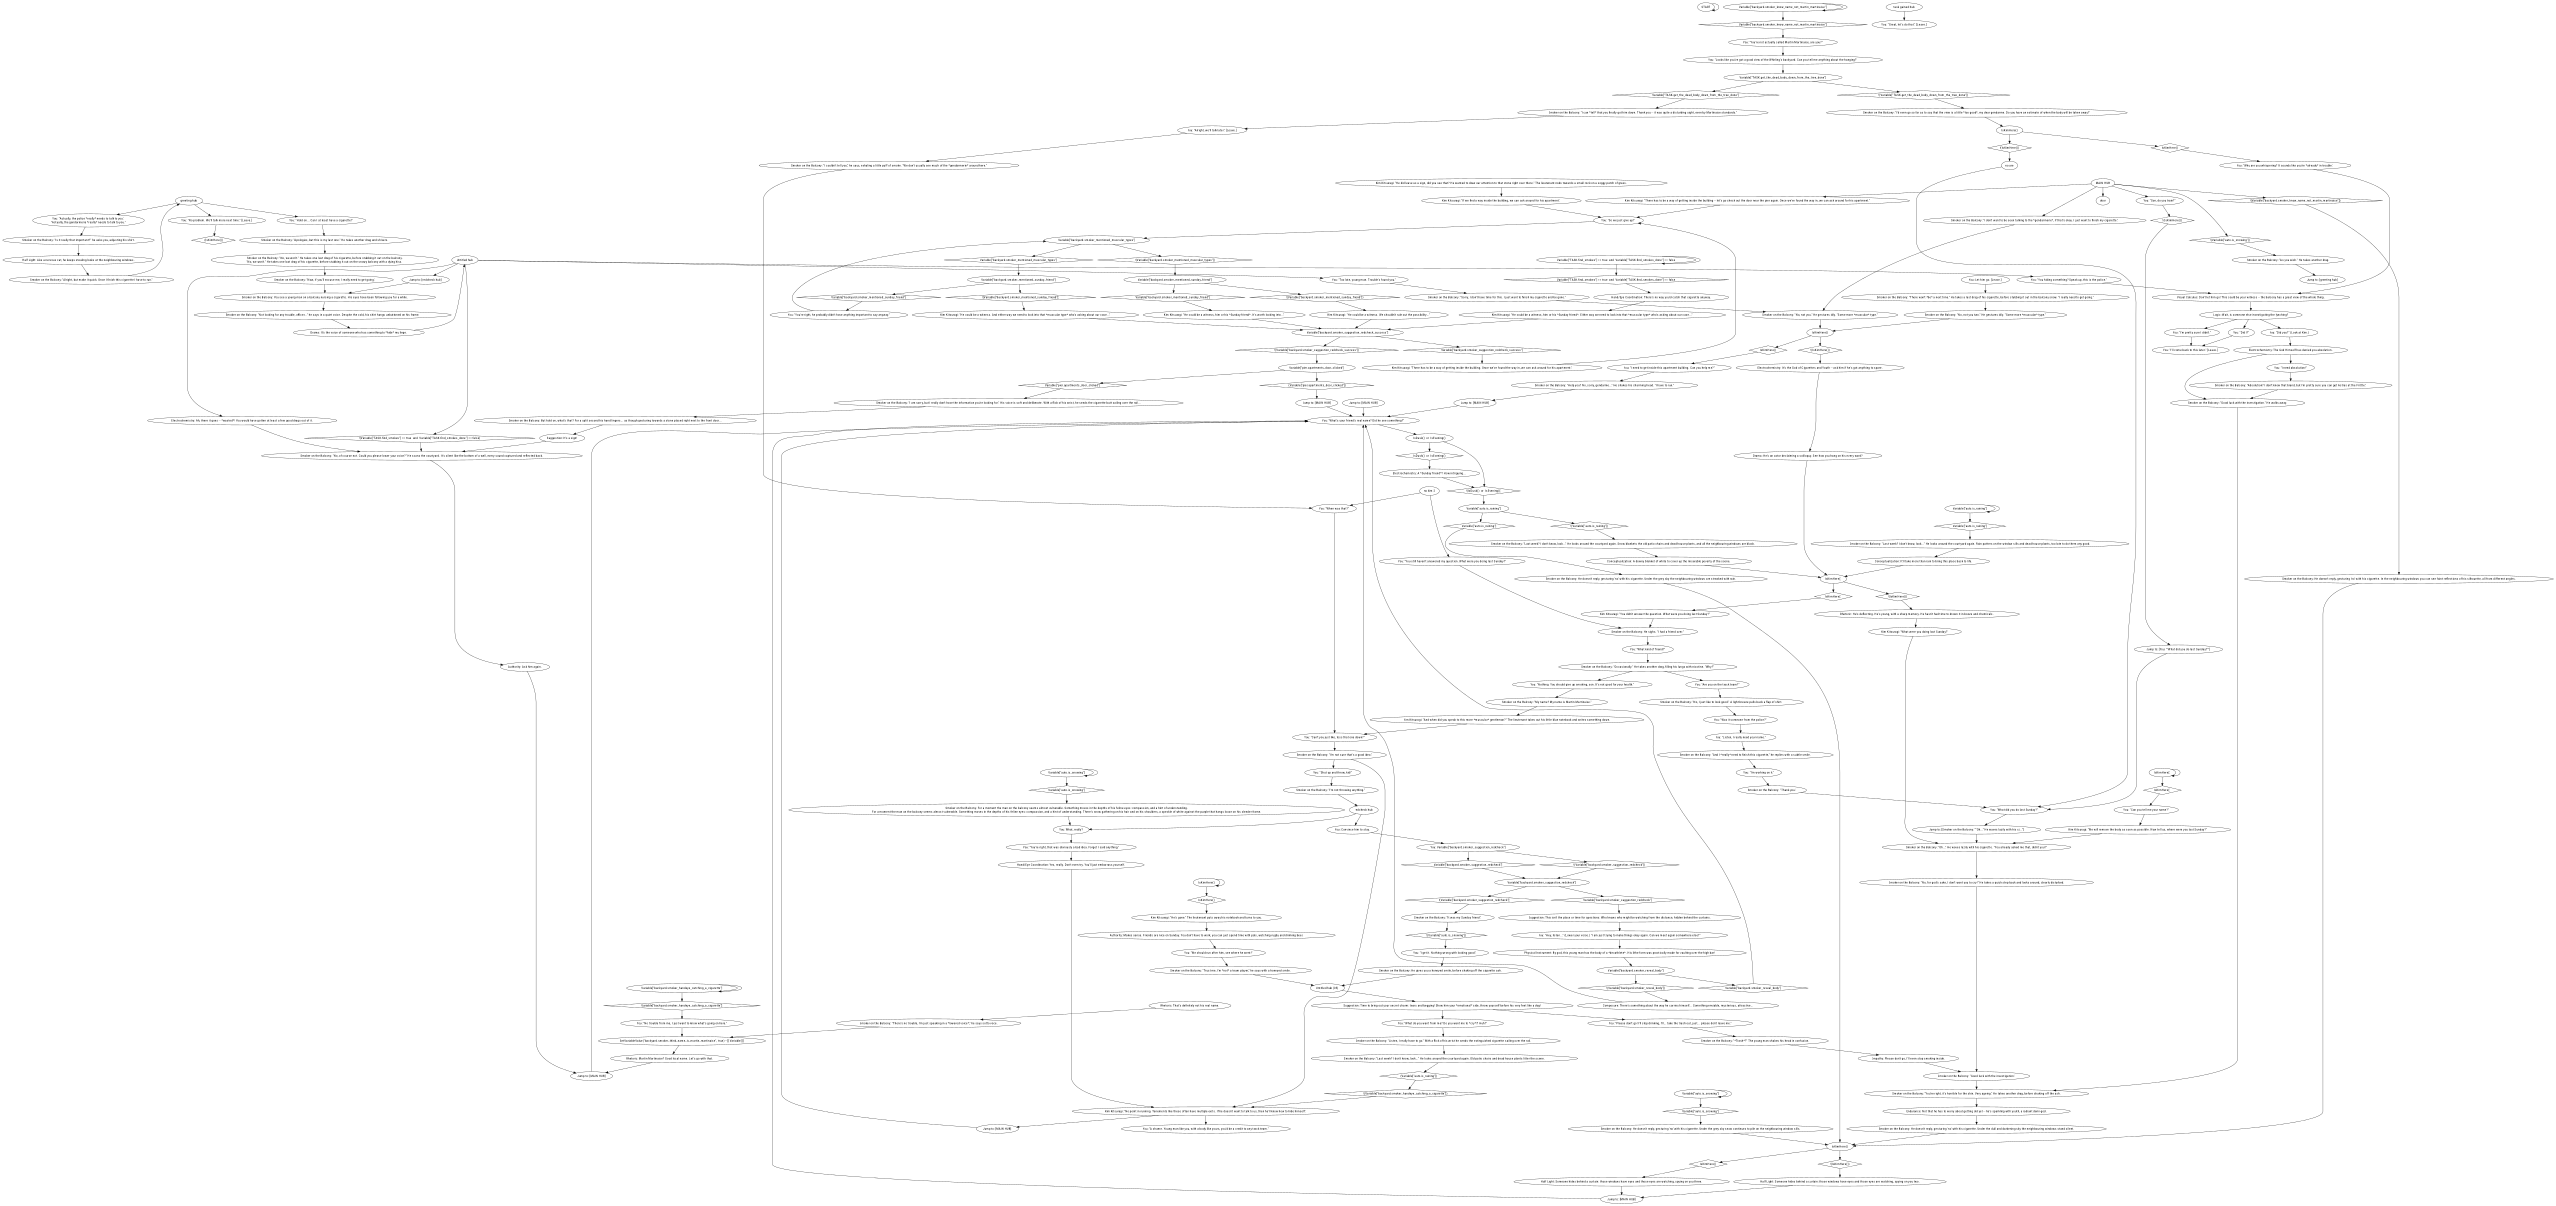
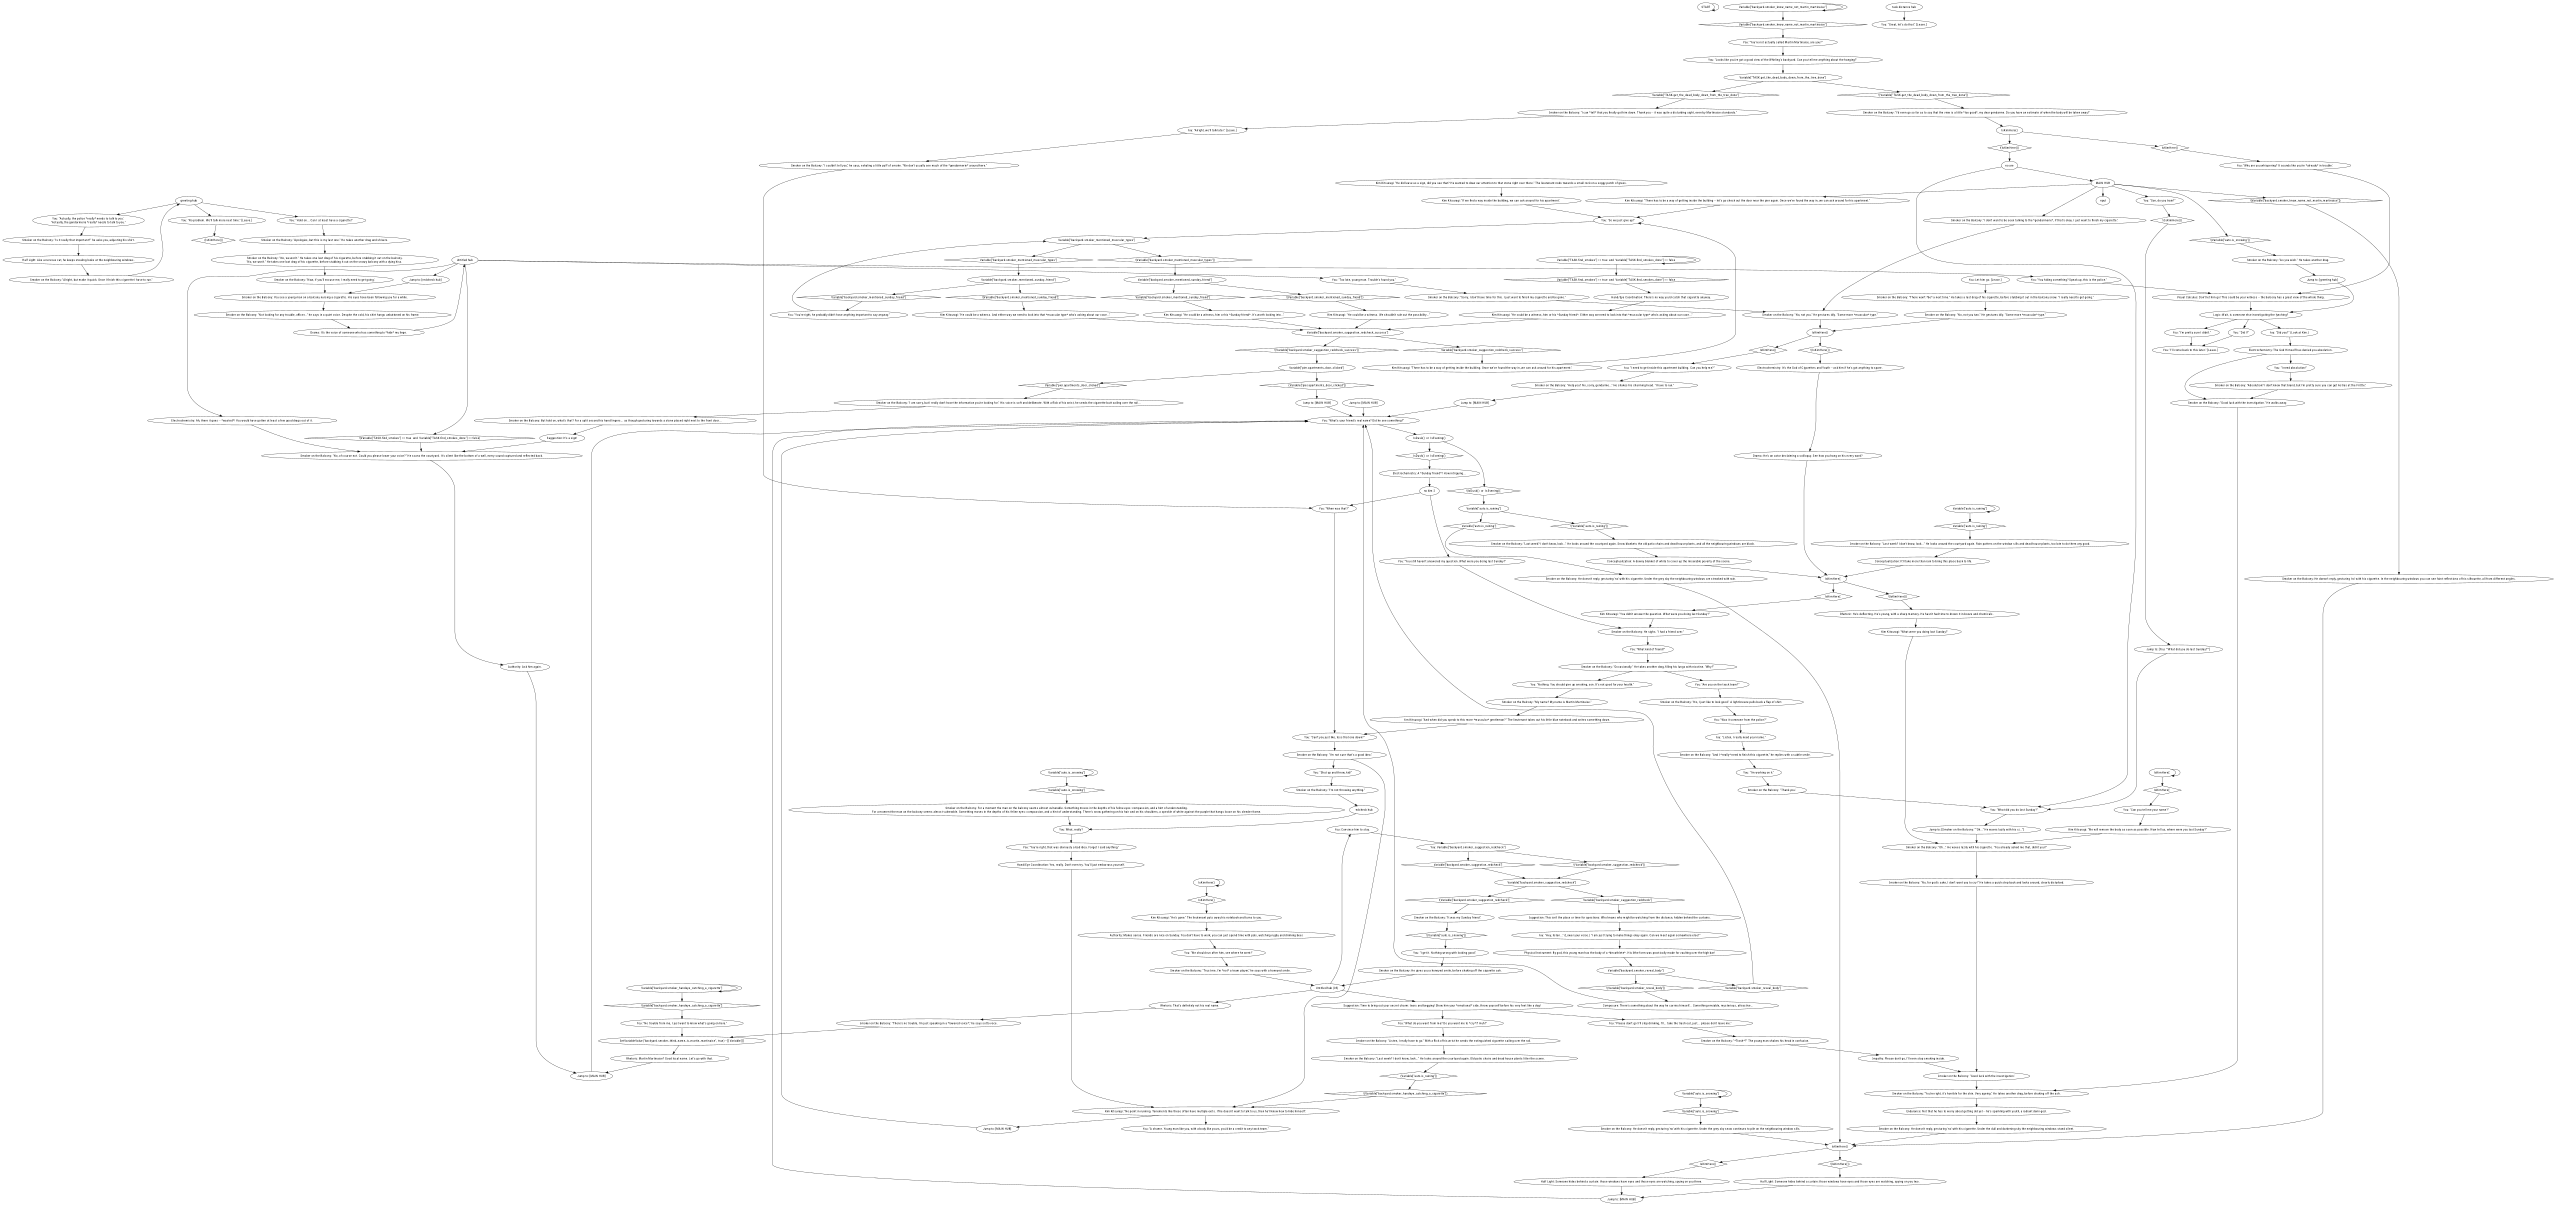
(1904, 7) -> (1904, 7)
none -> (2054, 174)
(2103, 201) -> (2103, 201)
none -> (2336, 307)
(1457, 482) -> (1430, 481)
(1359, 819) -> (1342, 911)
none -> (1265, 996)
